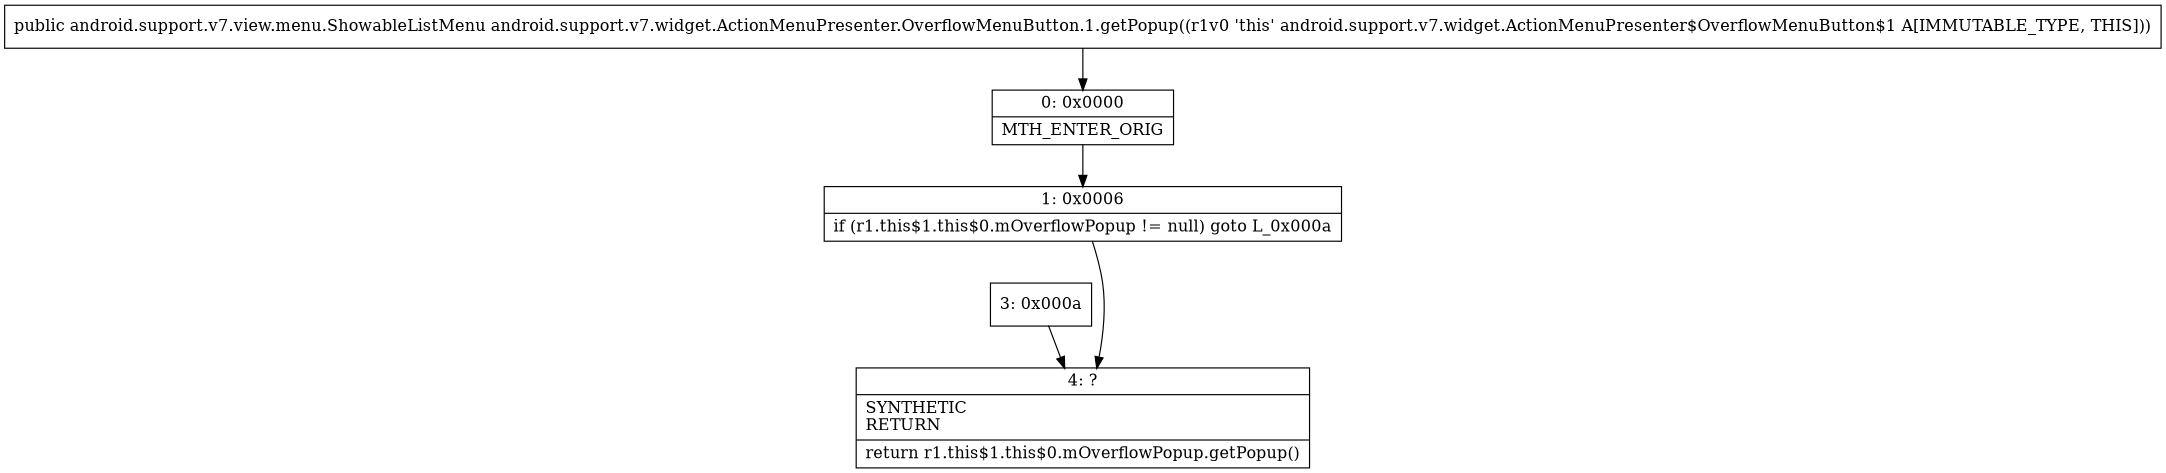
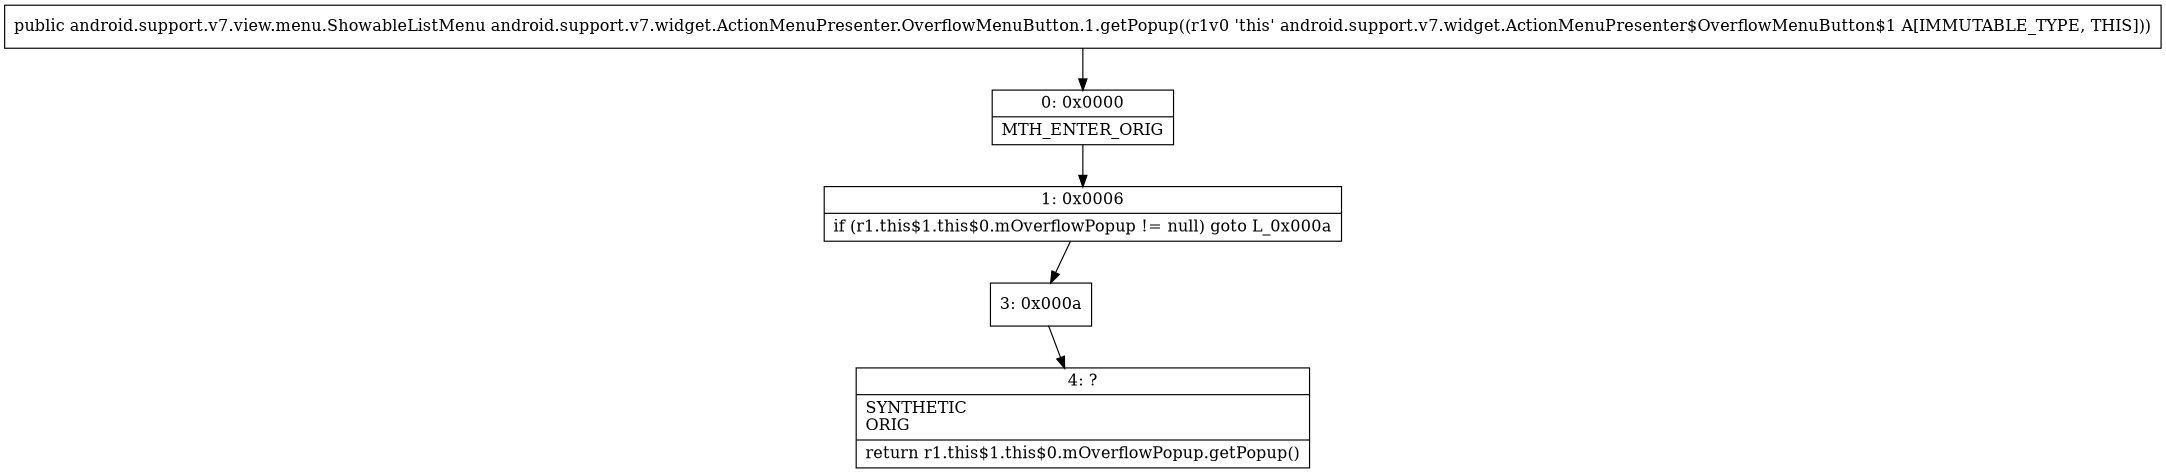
(1104, 298) -> (1063, 257)
(903, 425) -> (888, 425)
